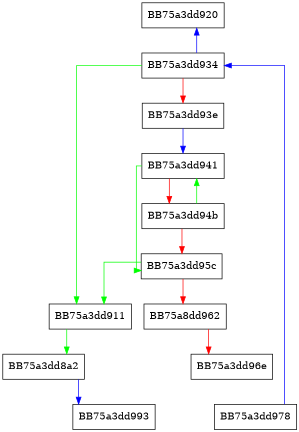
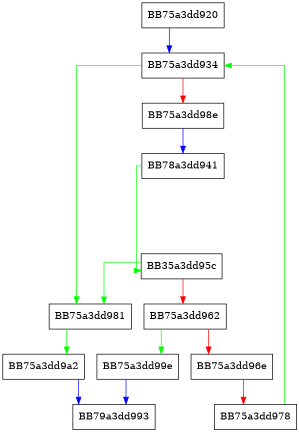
(197, 44) -> (169, 37)
(183, 116) -> (183, 116)
(183, 166) -> (183, 166)
(285, 208) -> (285, 208)
(183, 216) -> none
(182, 266) -> (182, 266)
(90, 317) -> (90, 317)
(185, 317) -> (185, 317)
(44, 367) -> (44, 367)
none -> (138, 367)
none -> (244, 388)
(114, 417) -> (114, 417)
